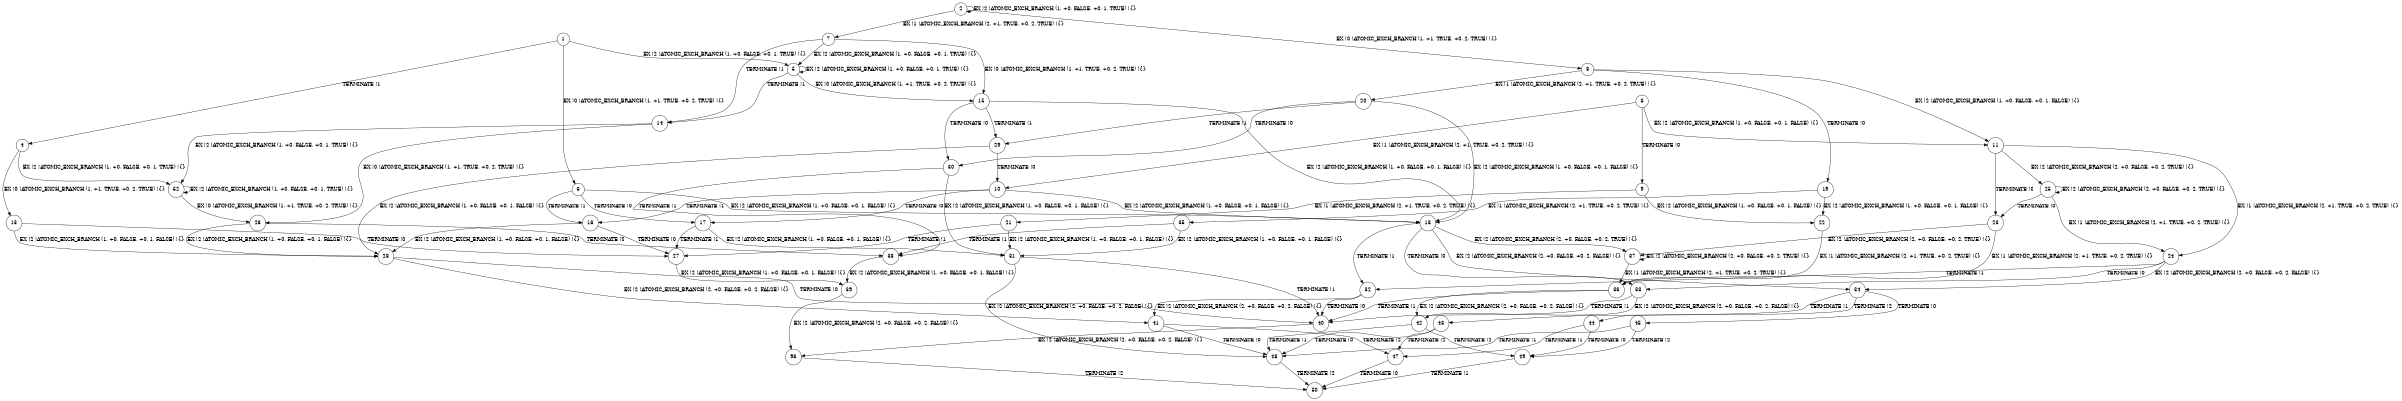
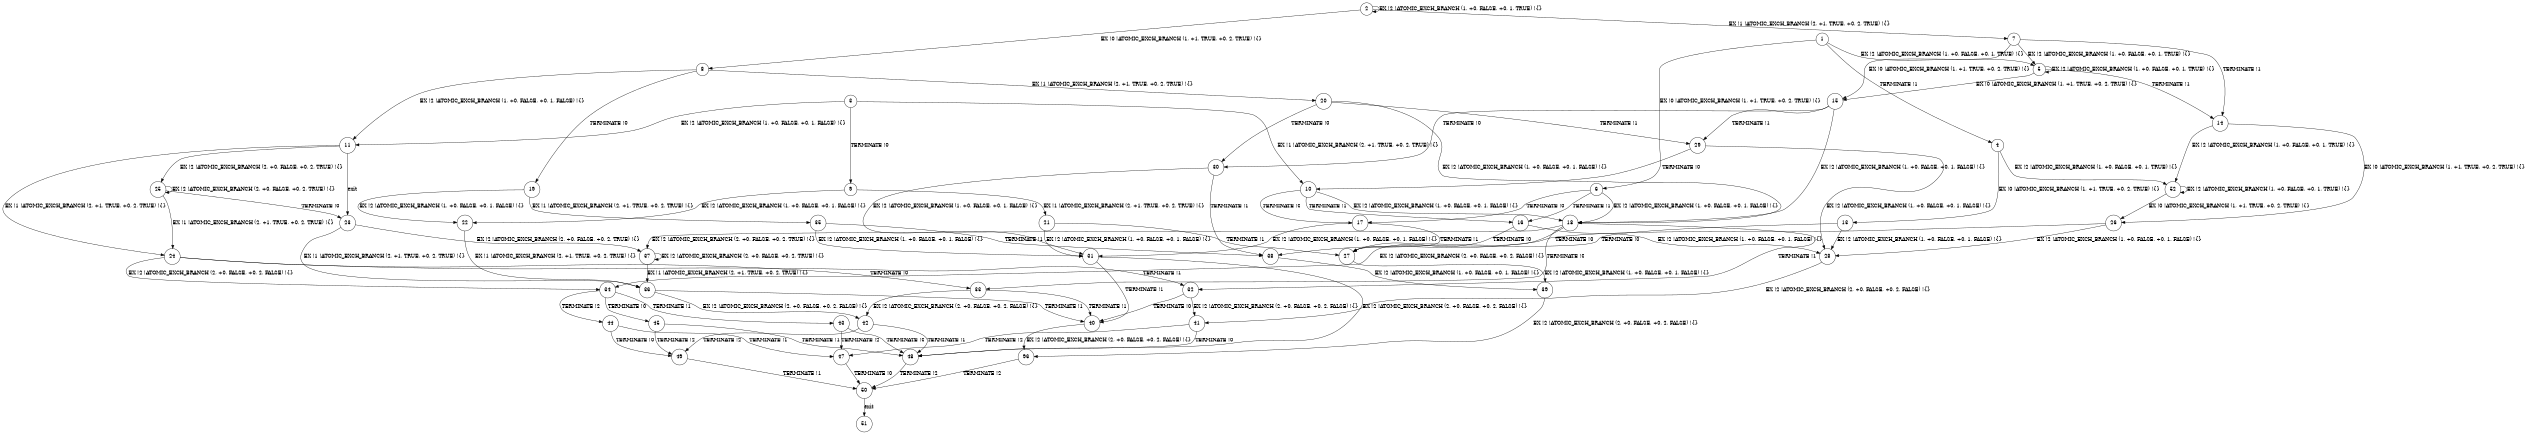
(2015, 190) -> (352, 190)
(847, 302) -> none
none -> (864, 424)
